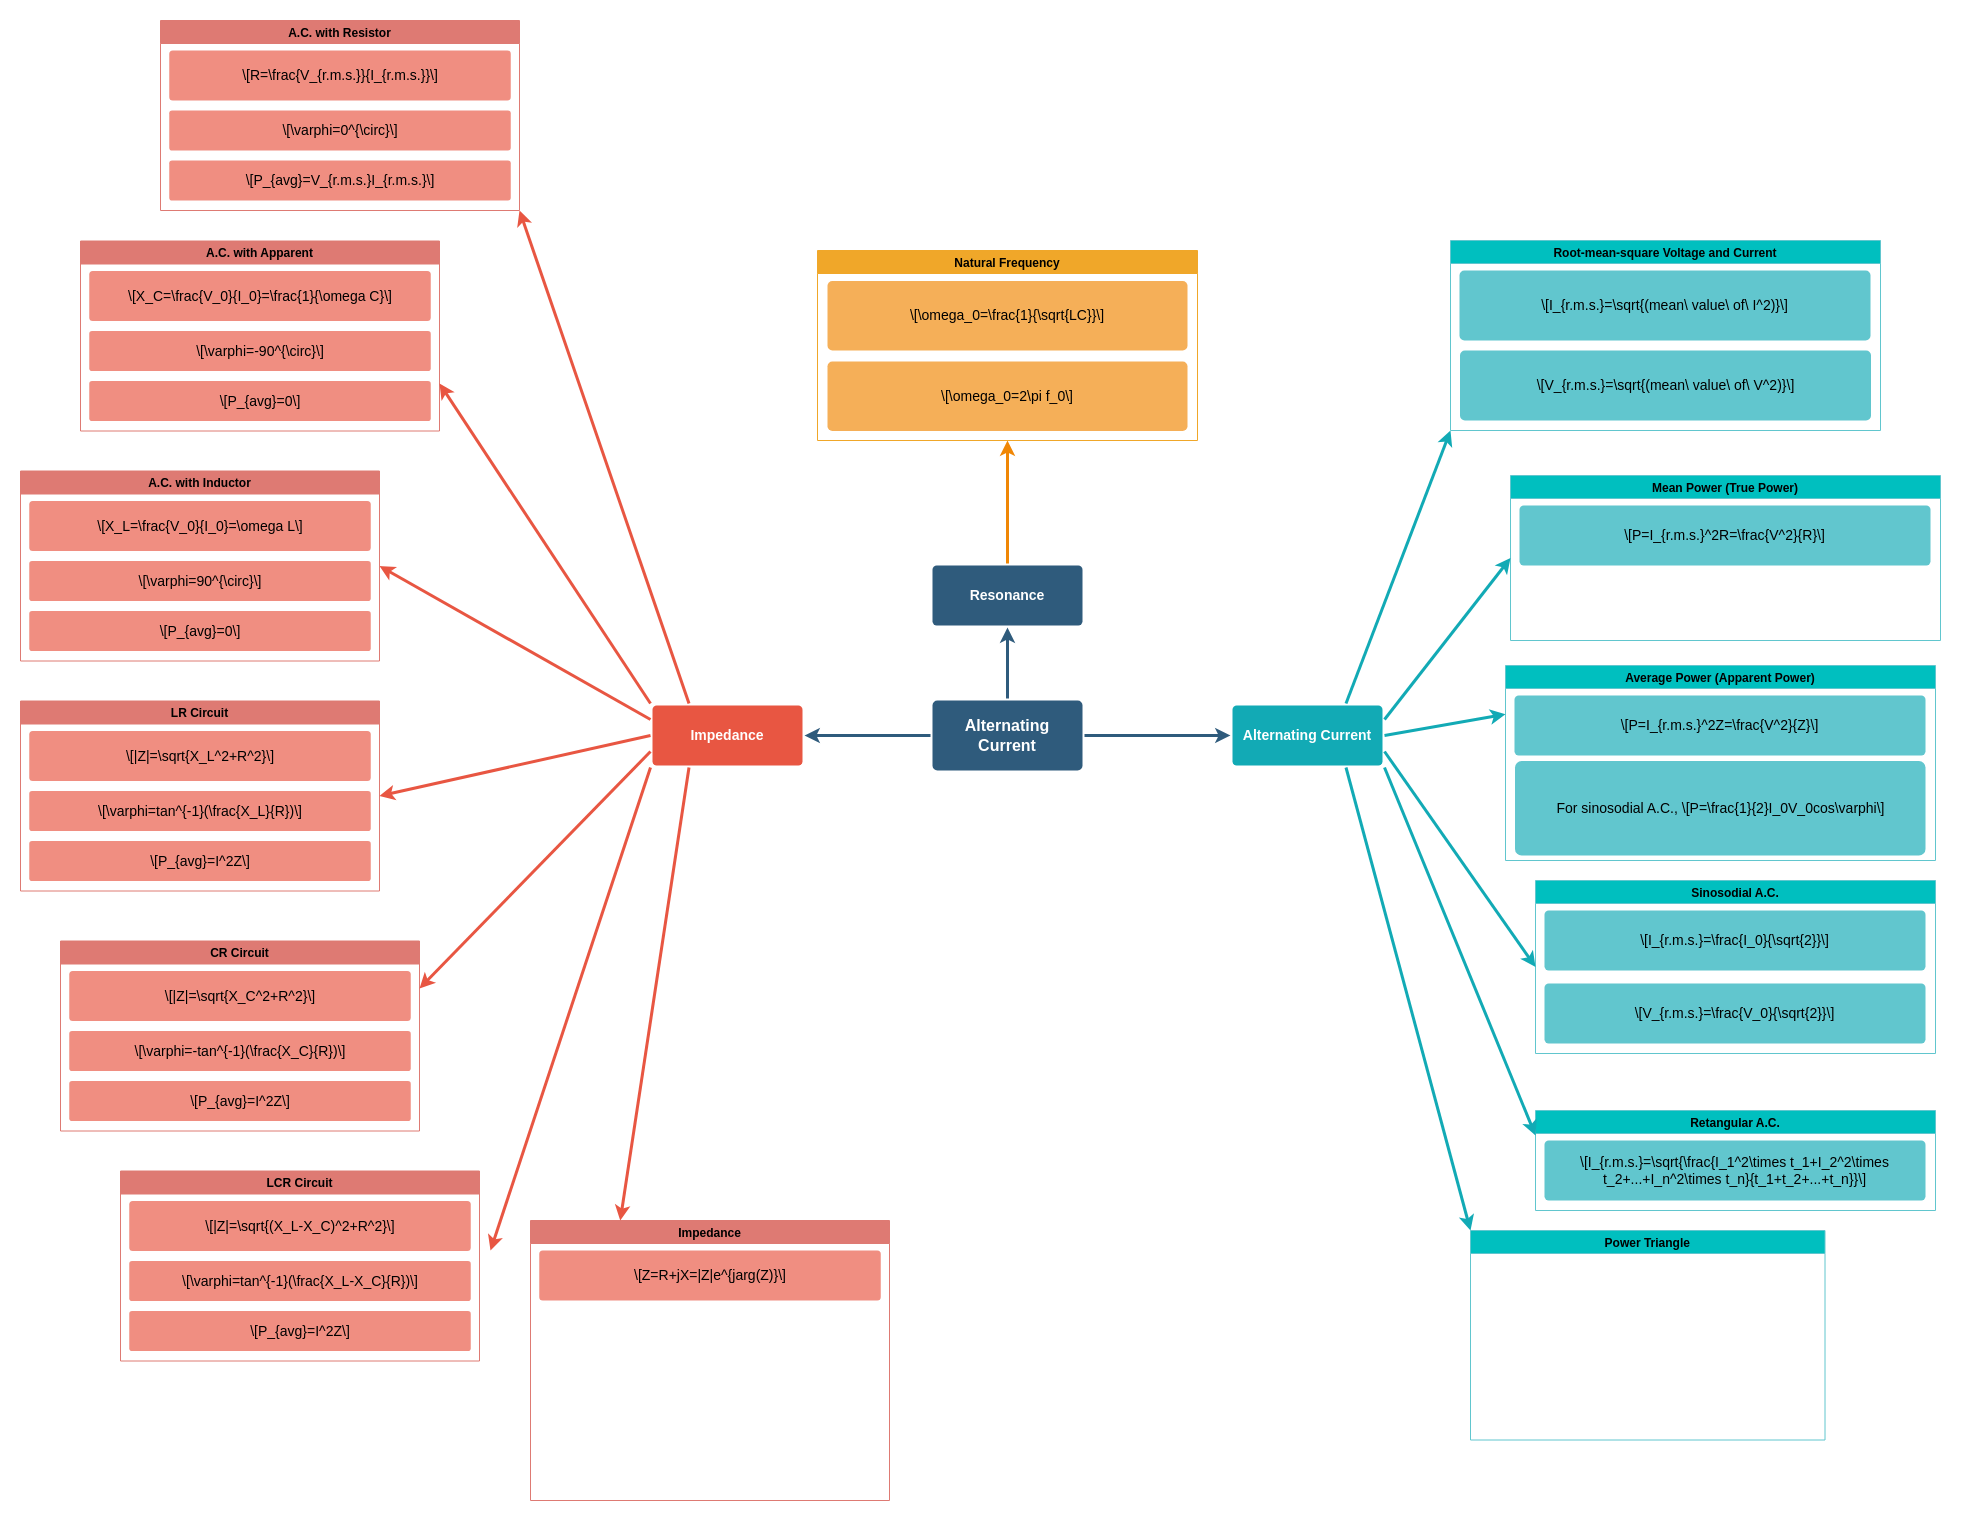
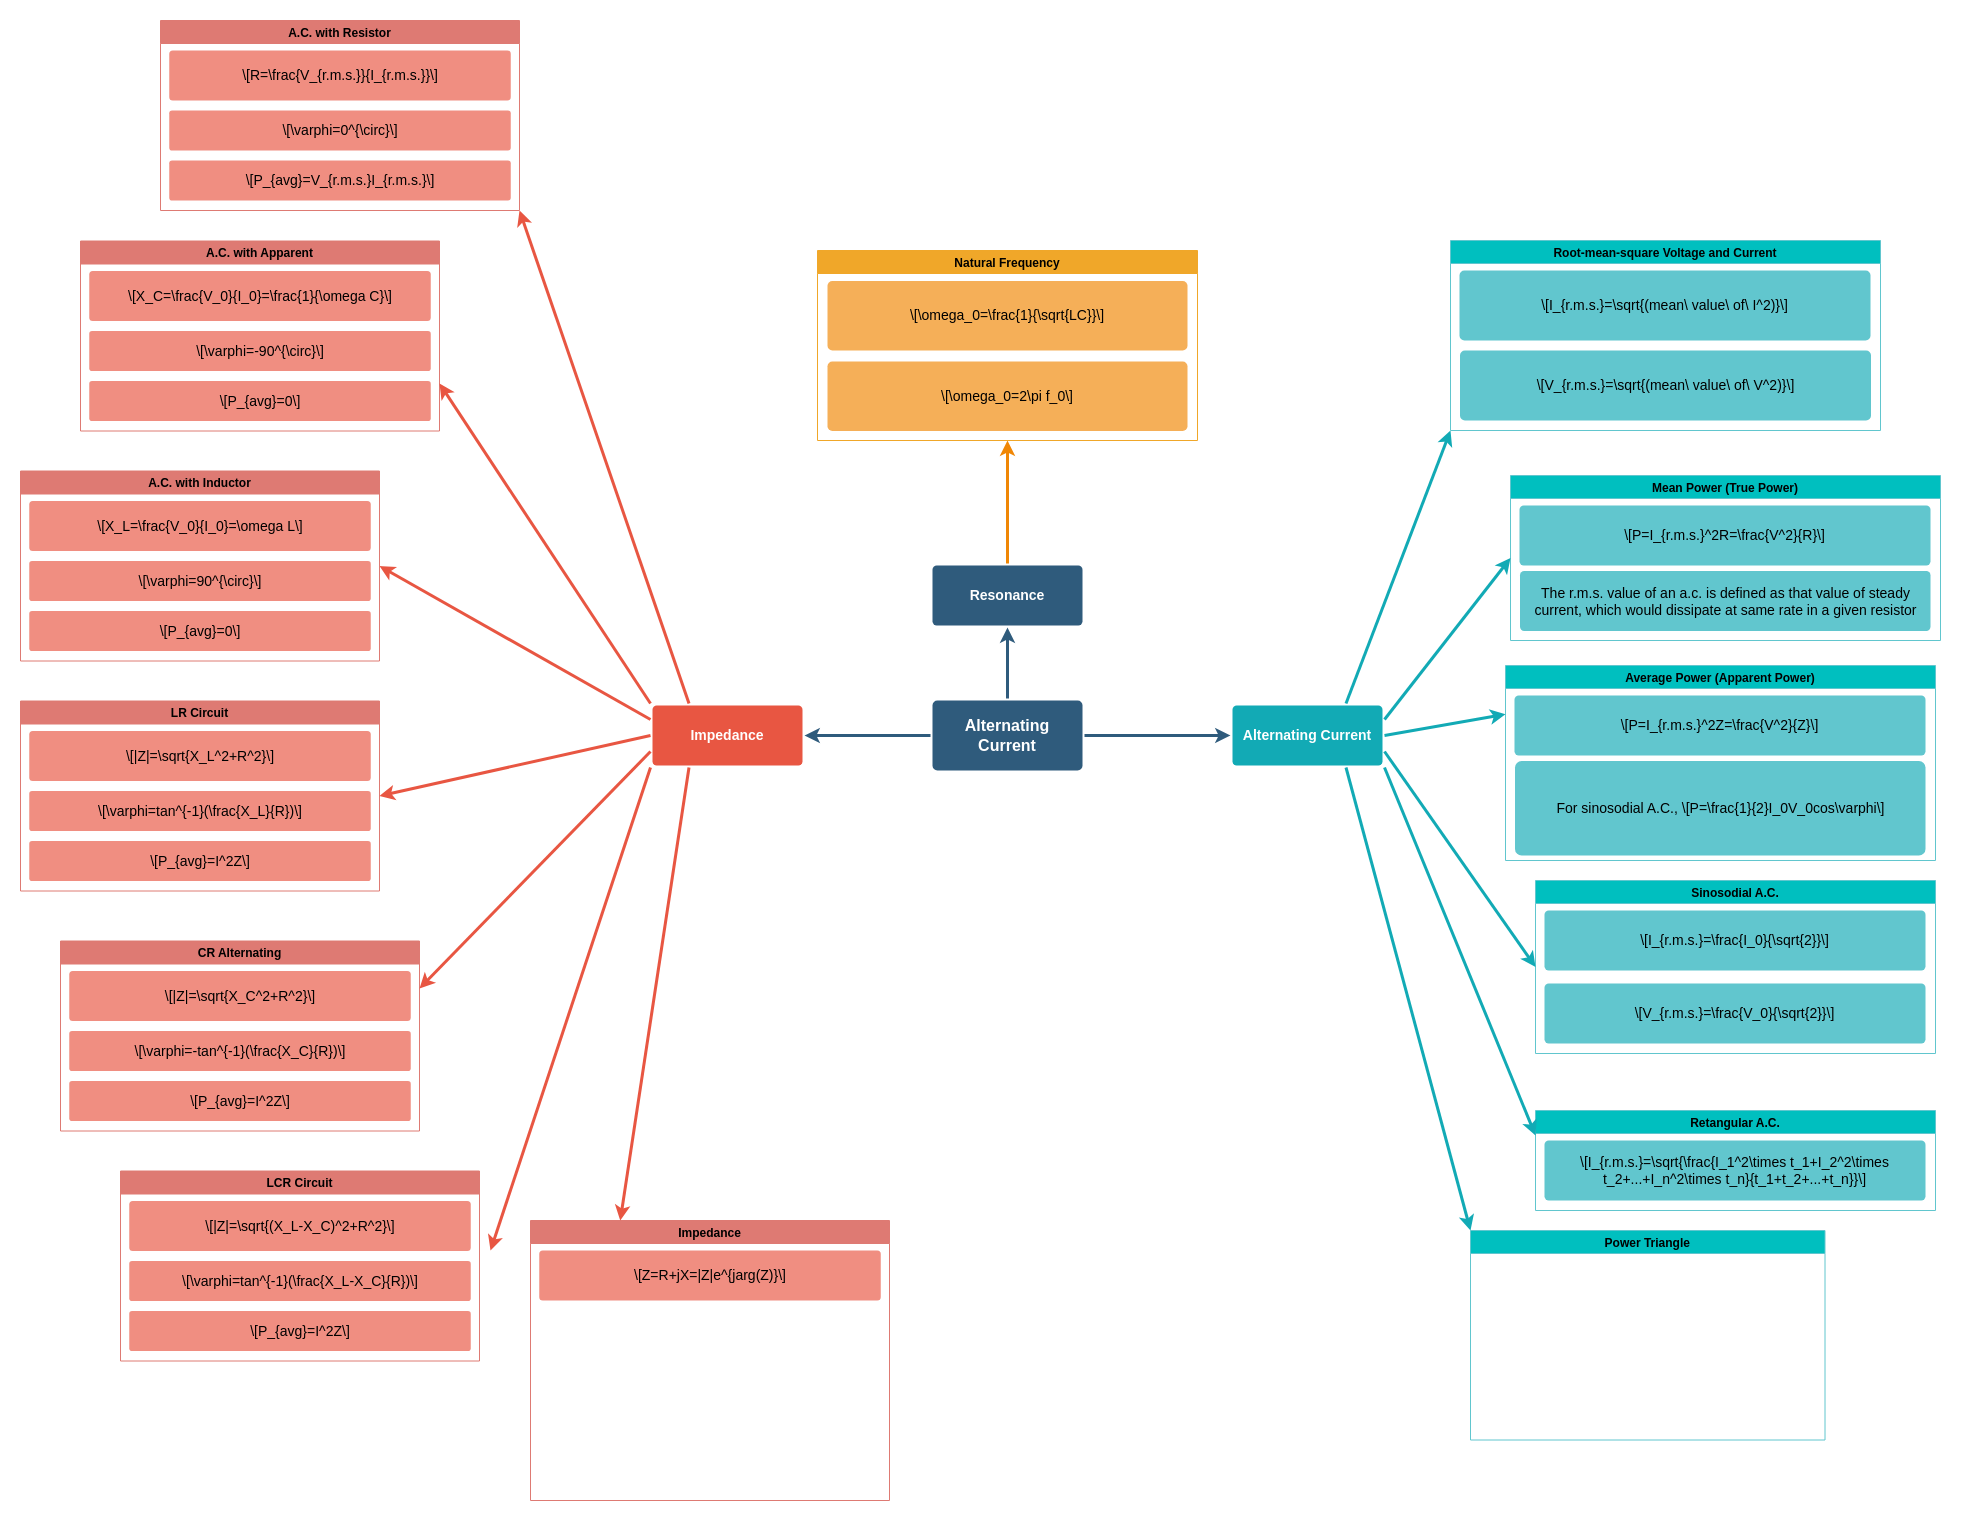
none -> (1725, 601)
(240, 953) -> (240, 953)
